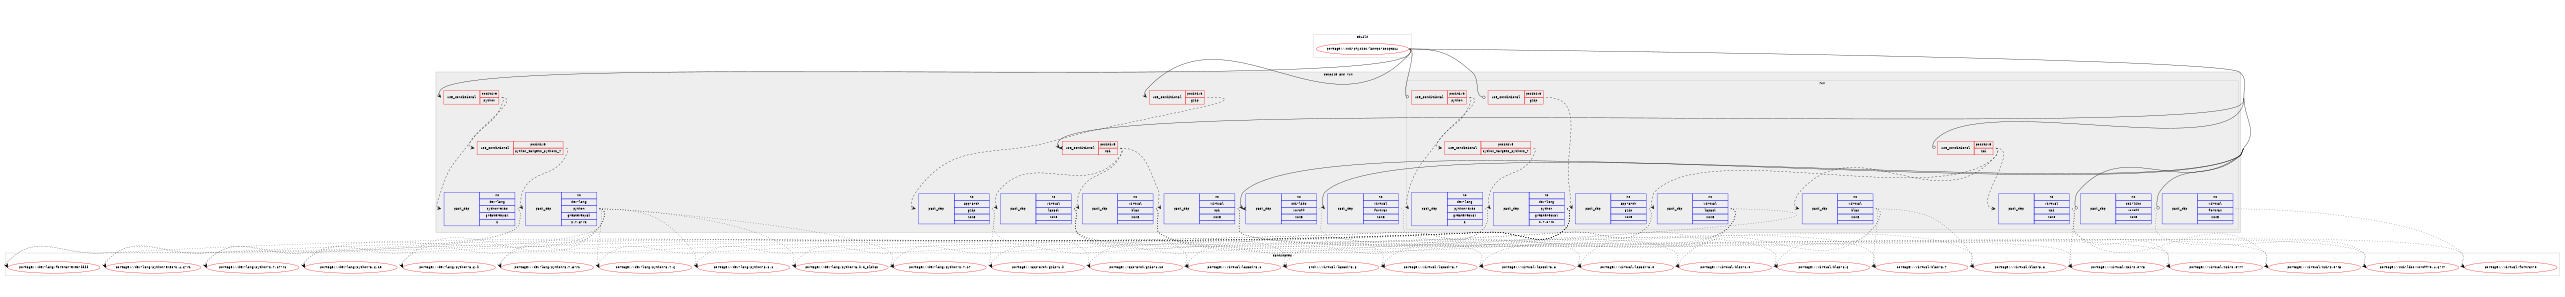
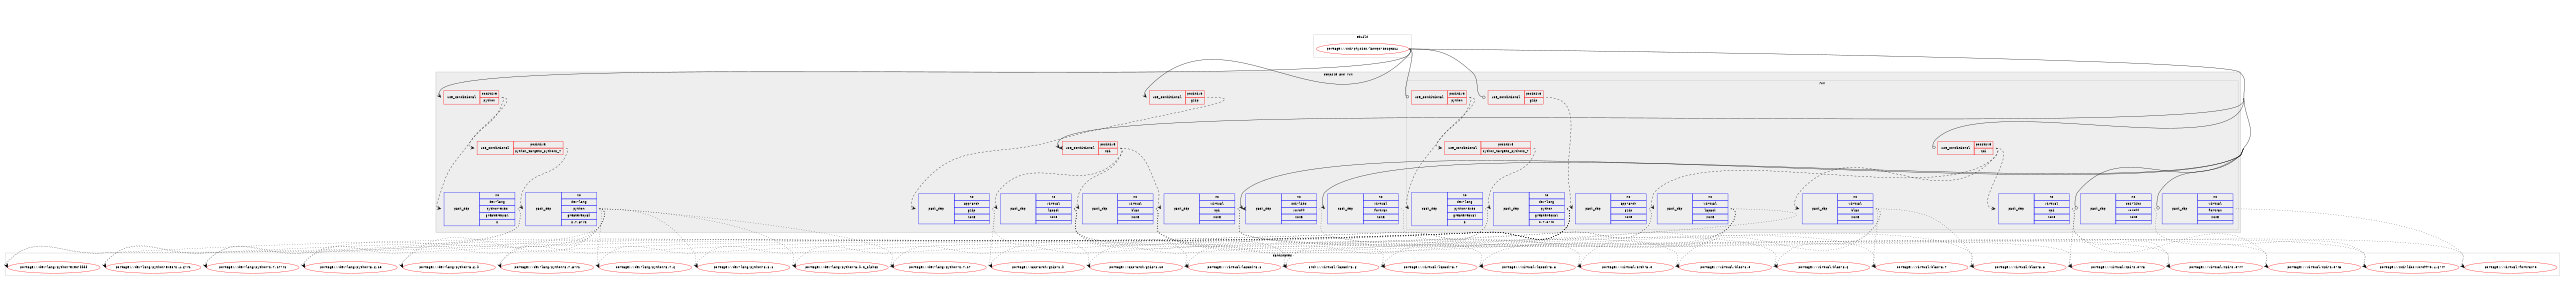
(54, 267) -> (54, 267)
(1627, 267) -> (1627, 267)
